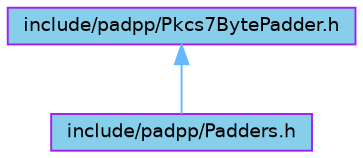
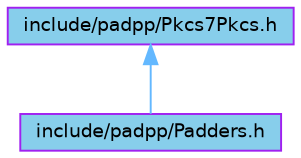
(182, 26) -> (151, 26)
